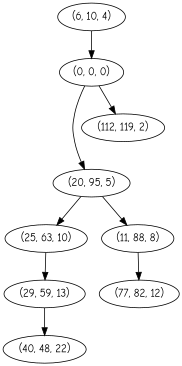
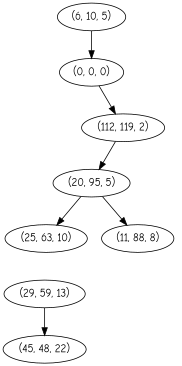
(92, 17) -> (92, 17)
(73, 124) -> (109, 152)
(46, 262) -> none
(139, 294) -> none
(45, 349) -> (45, 349)
